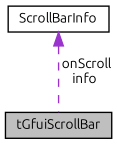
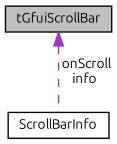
(59, 79) -> (59, 79)
